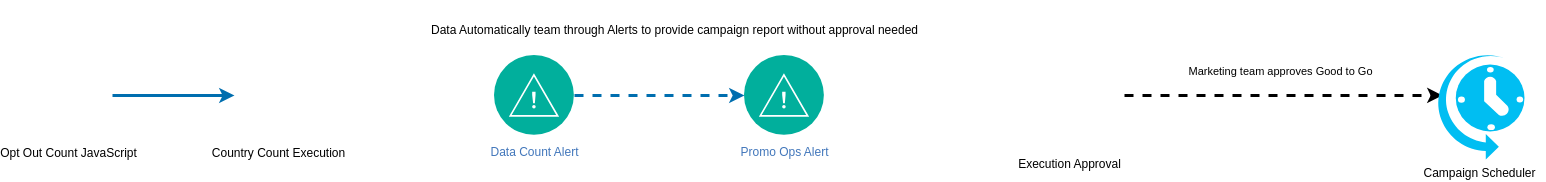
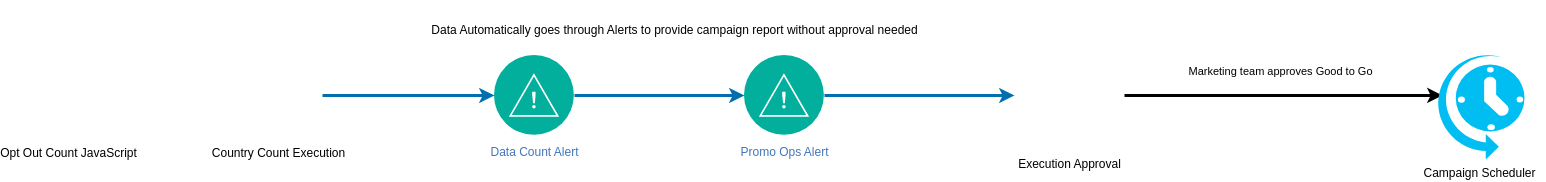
(675, 31) -> (675, 31)
(1281, 95) -> (1281, 95)
(168, 96) -> none
none -> (403, 96)
(658, 96) -> (658, 96)
none -> (914, 96)
